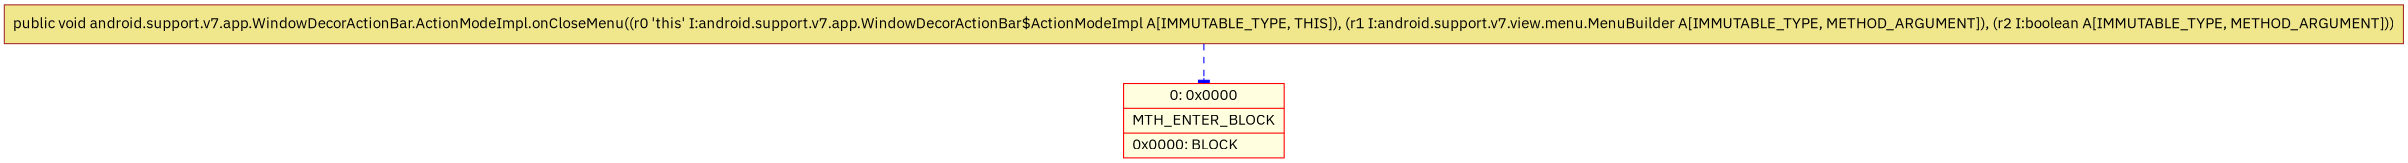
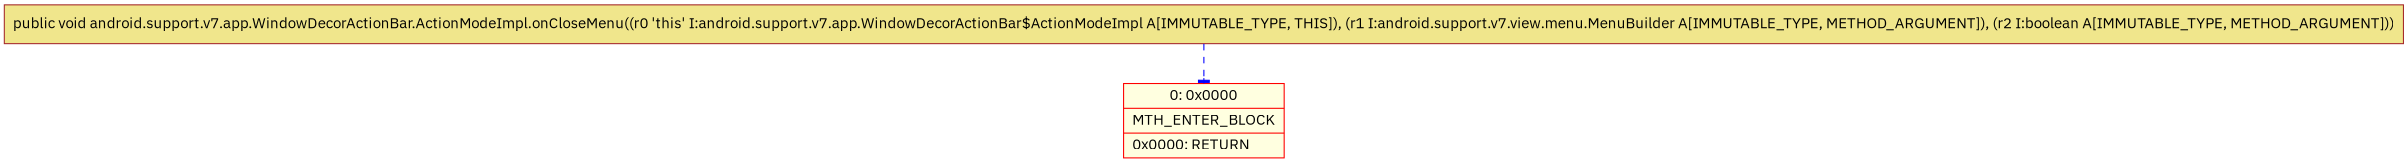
(1190, 145) -> (1196, 145)
